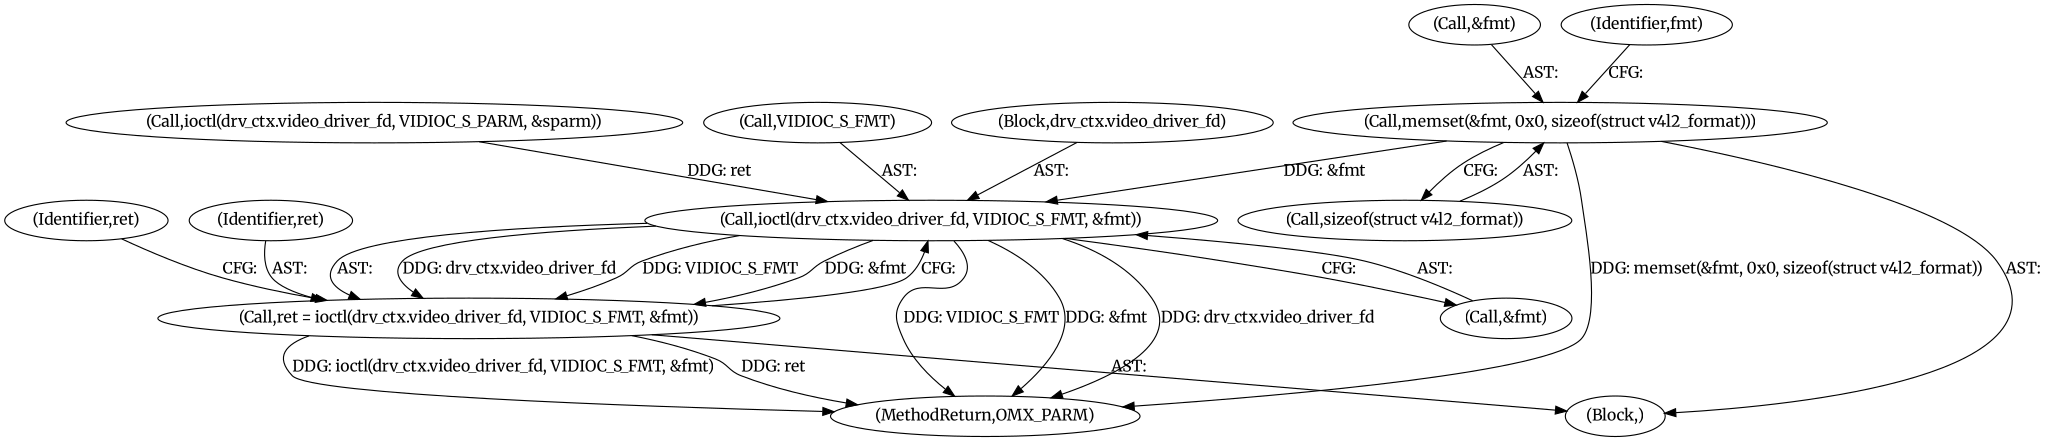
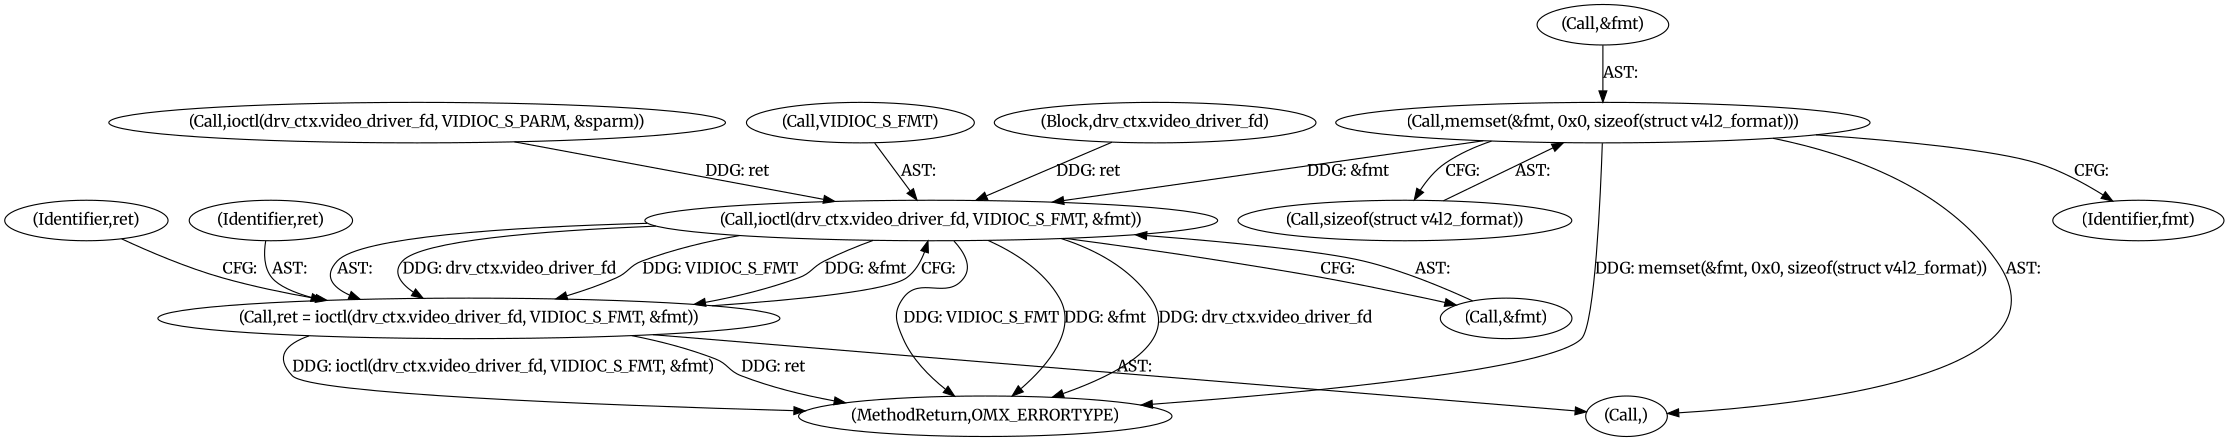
(1608, 69) -> (1963, 149)
(1053, 172) -> (1089, 172)
(985, 416) -> (985, 416)
(1615, 416) -> (1627, 416)
